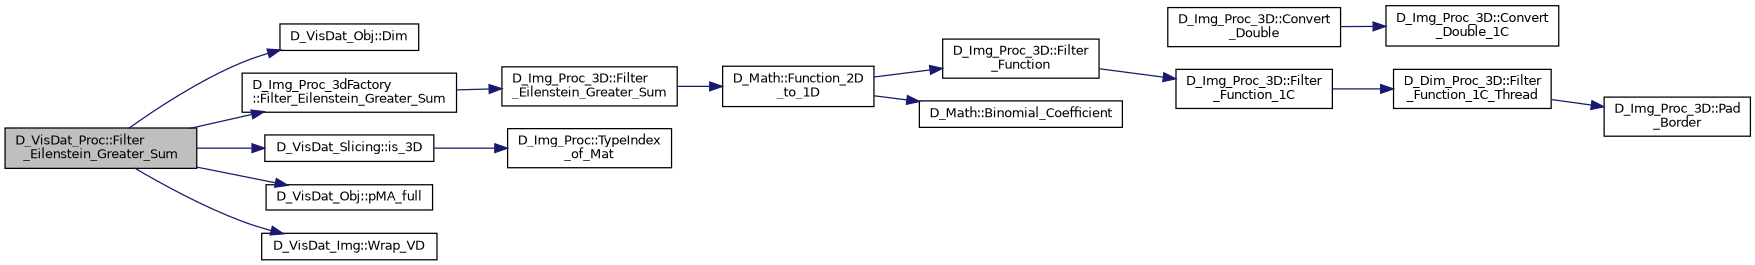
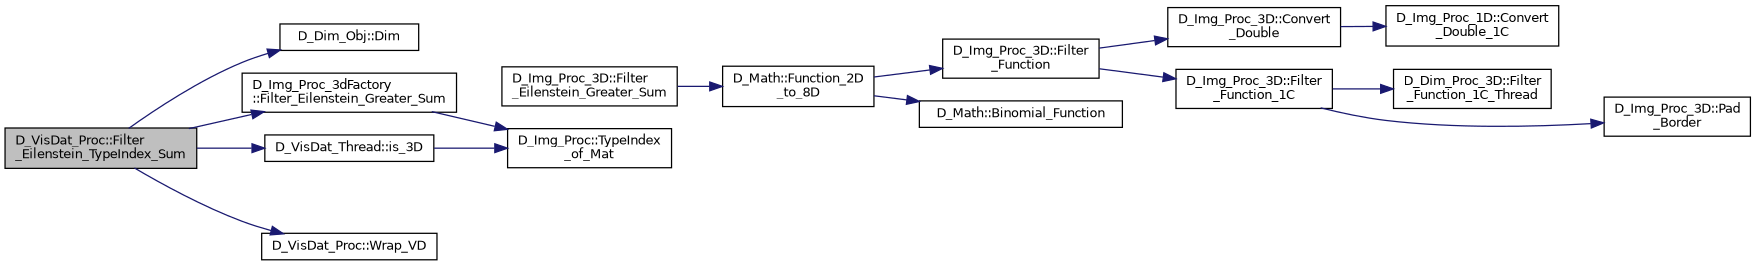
(1472, 26) -> (1472, 26)
(349, 37) -> (349, 37)
none -> (1127, 44)
(798, 86) -> (798, 86)
(473, 89) -> (463, 119)
(1571, 102) -> (1455, 125)
(1021, 114) -> (1021, 114)
(101, 148) -> (101, 148)
(349, 148) -> (349, 148)
(349, 197) -> none
(349, 247) -> (349, 247)
